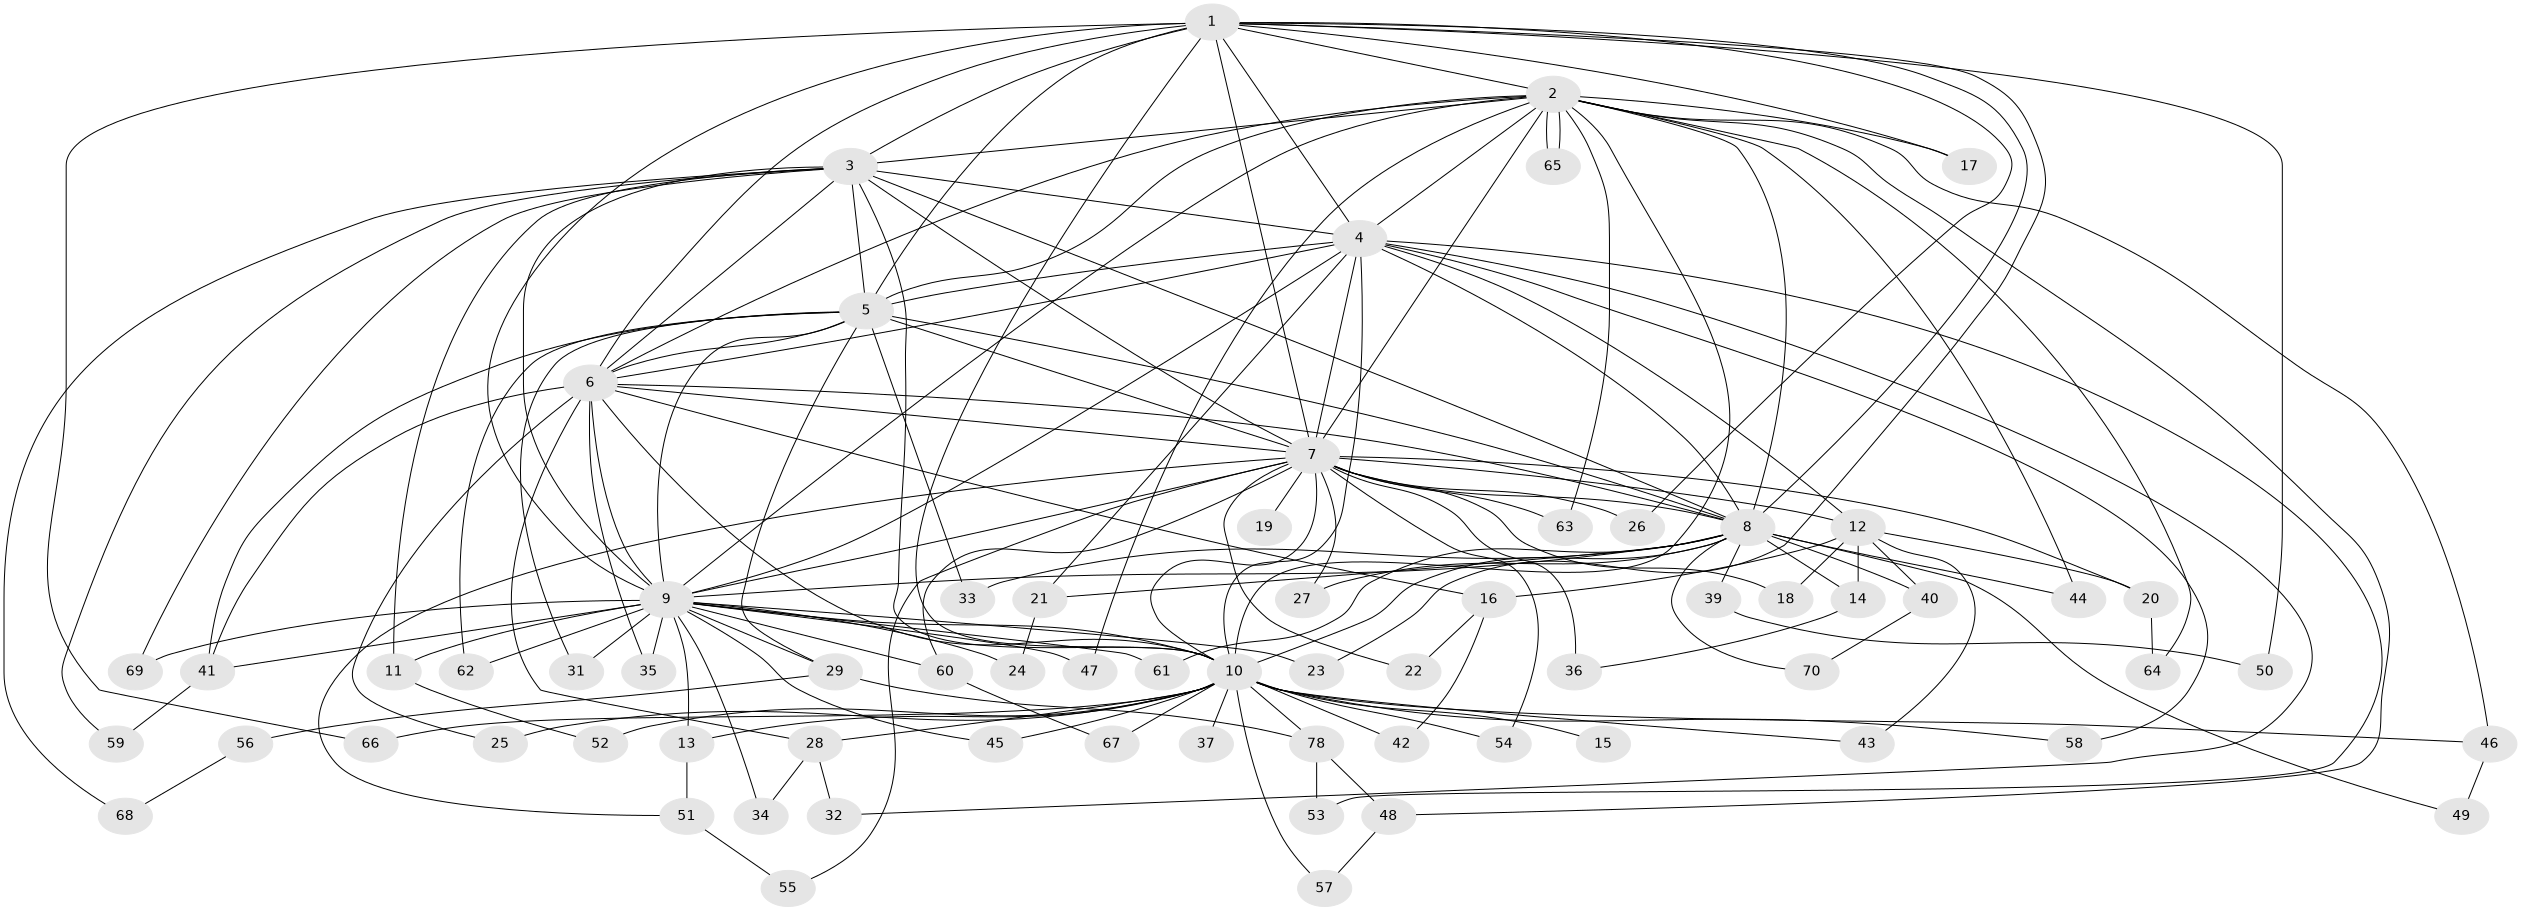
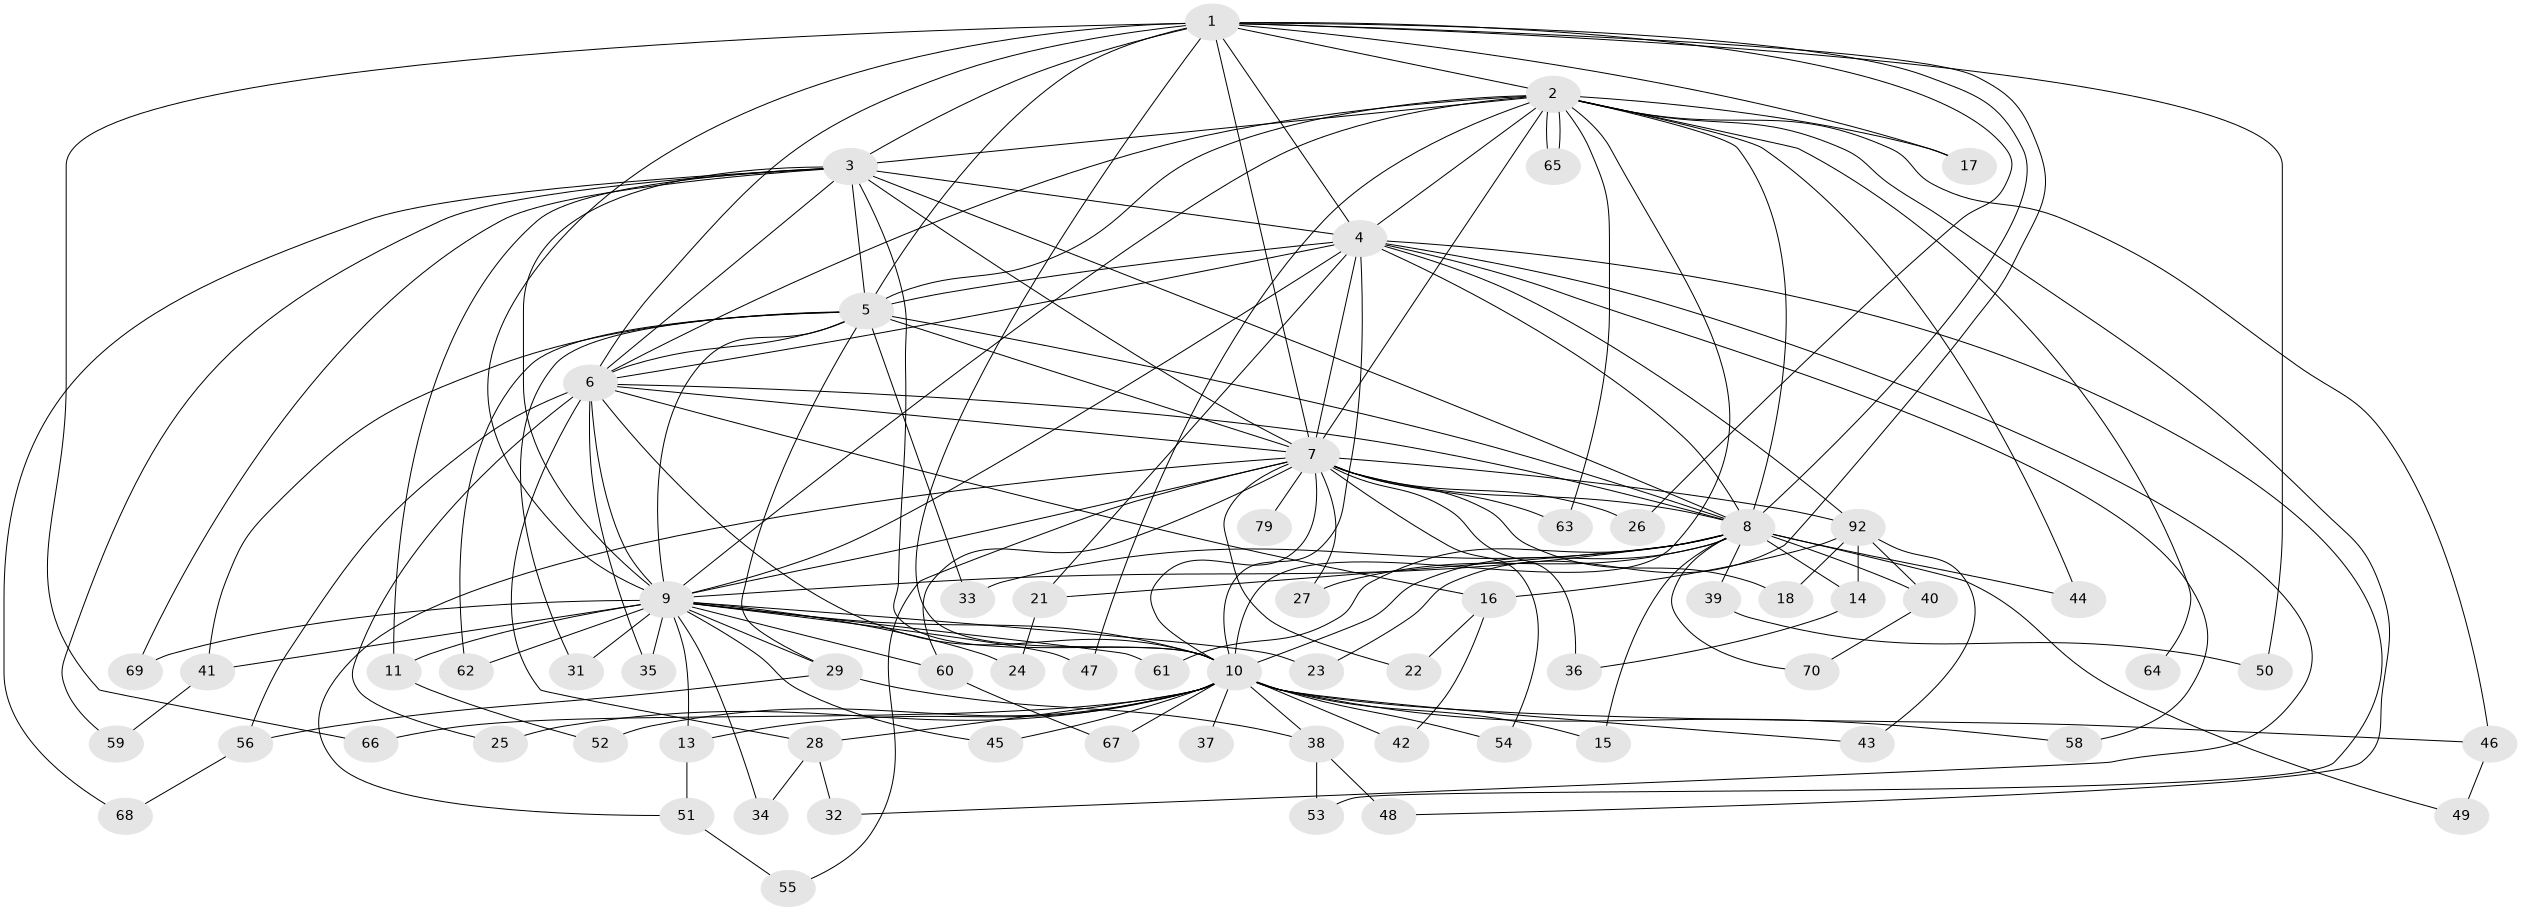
(348, 467) -> (378, 529)
(1265, 527) -> (1265, 527)
(1858, 527) -> (1858, 527)
(2151, 600) -> none
none -> (1644, 617)
(1317, 744) -> (1317, 744)
(1325, 888) -> none
